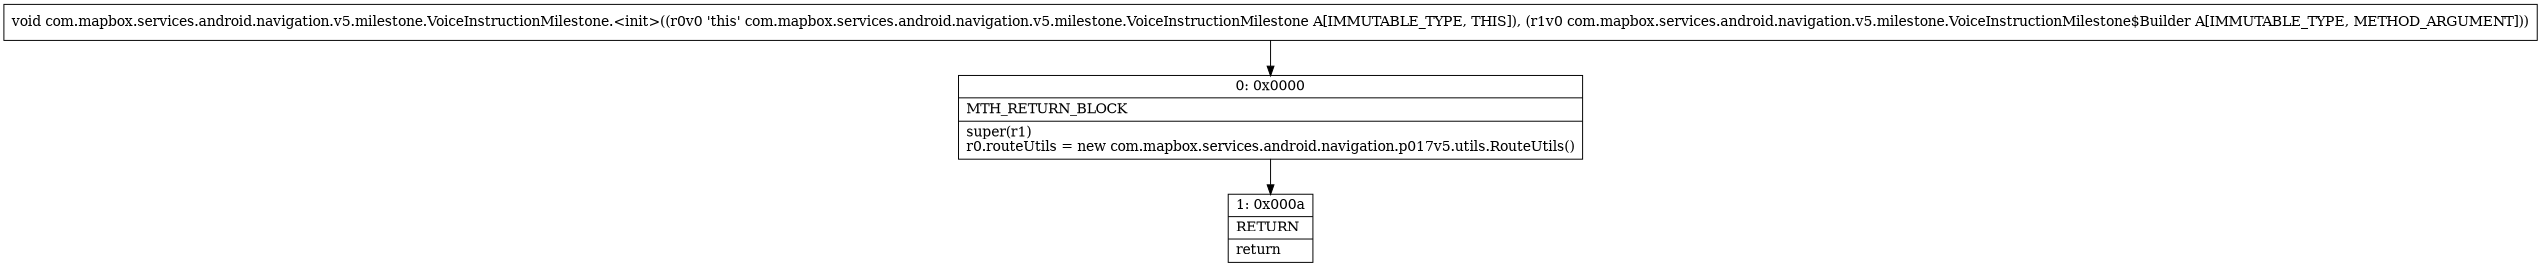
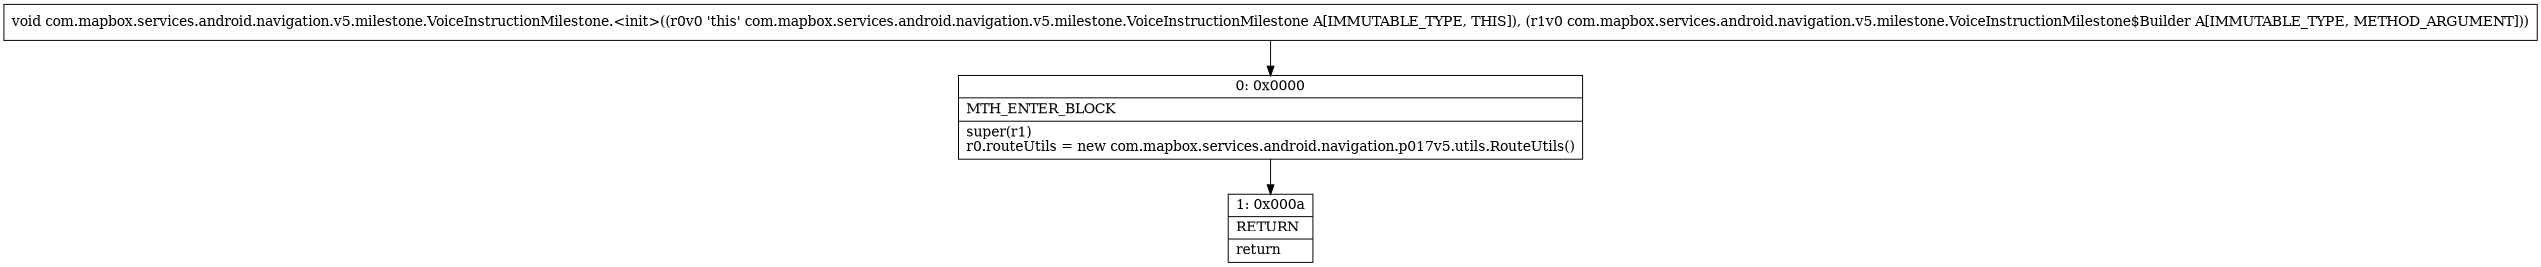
(1047, 109) -> (1041, 109)
